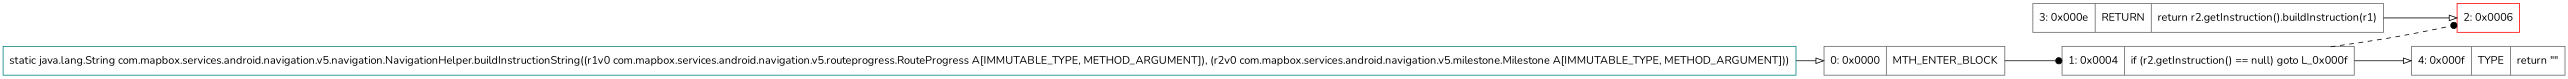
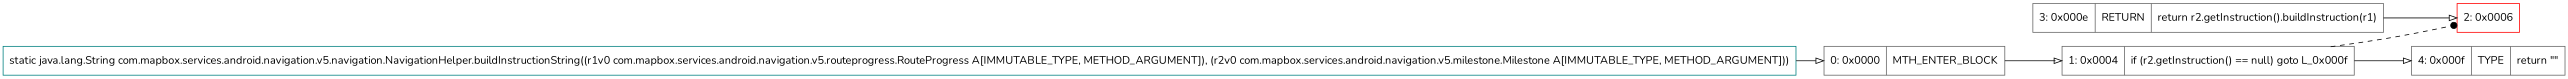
(2030, 61) -> (2030, 61)
